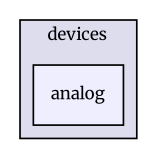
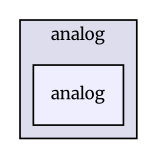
(78, 36) -> (78, 36)
